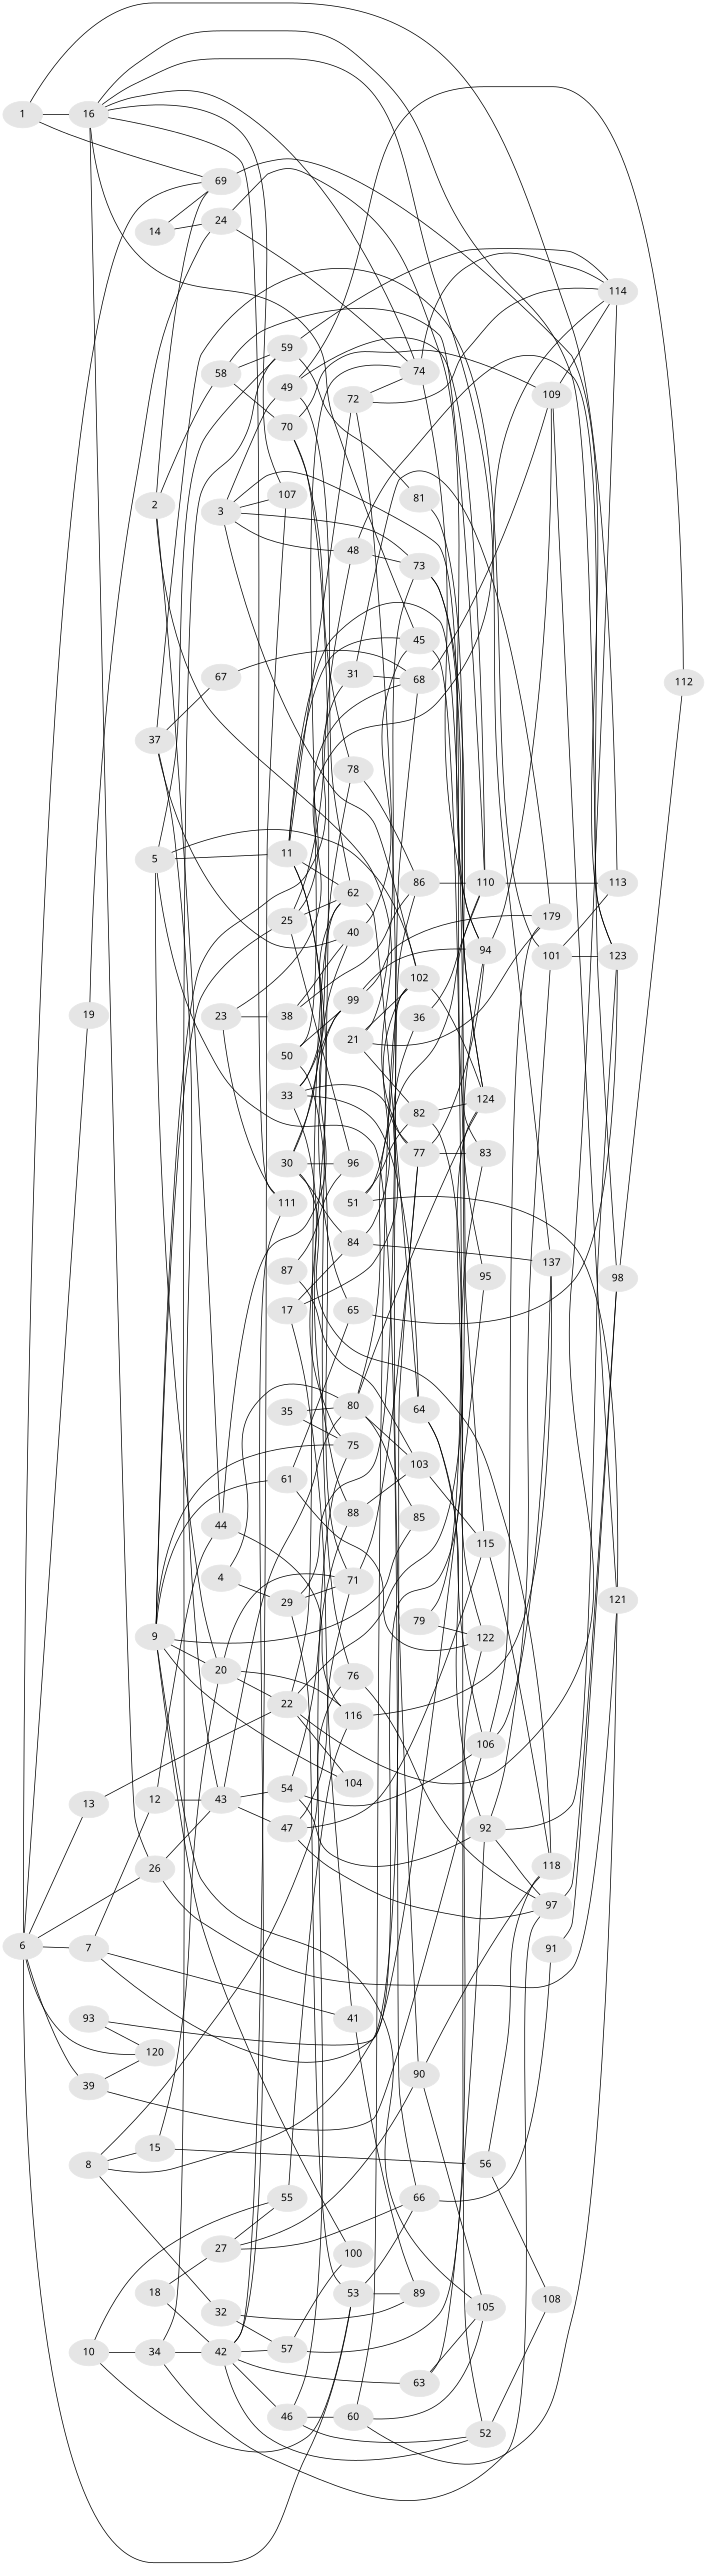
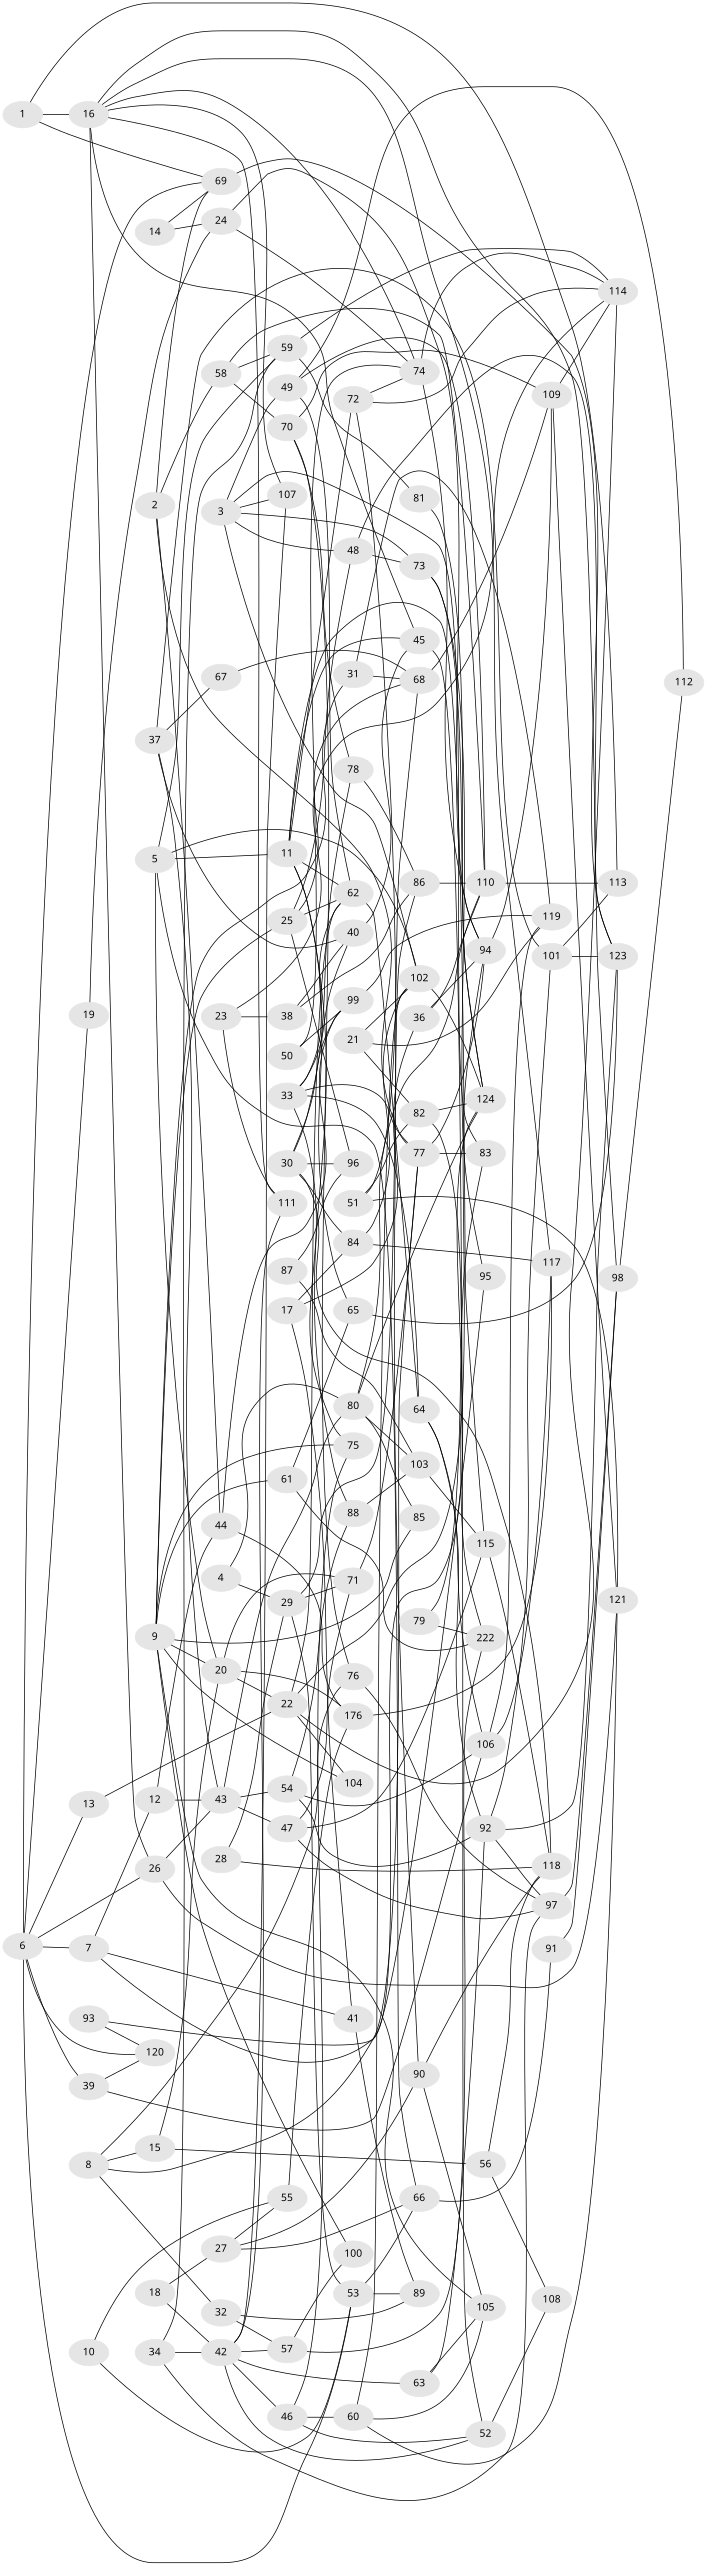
(393, 760) -> none
(552, 917) -> (552, 917)
(406, 956) -> (453, 985)
(552, 1263) -> (552, 1263)
(327, 1304) -> none
(287, 1412) -> none
(486, 1638) -> (486, 1638)
(353, 1716) -> (353, 1716)
none -> (221, 1860)
(122, 2353) -> none
